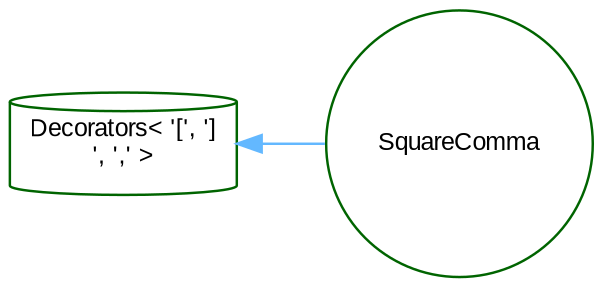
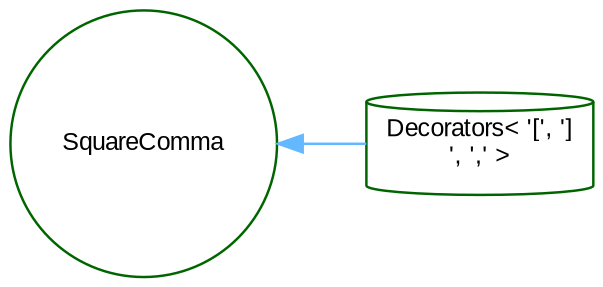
(293, 144) -> (335, 144)
